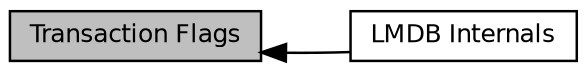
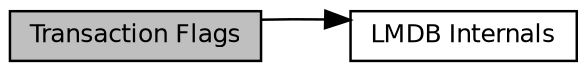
(318, 53) -> (293, 19)
